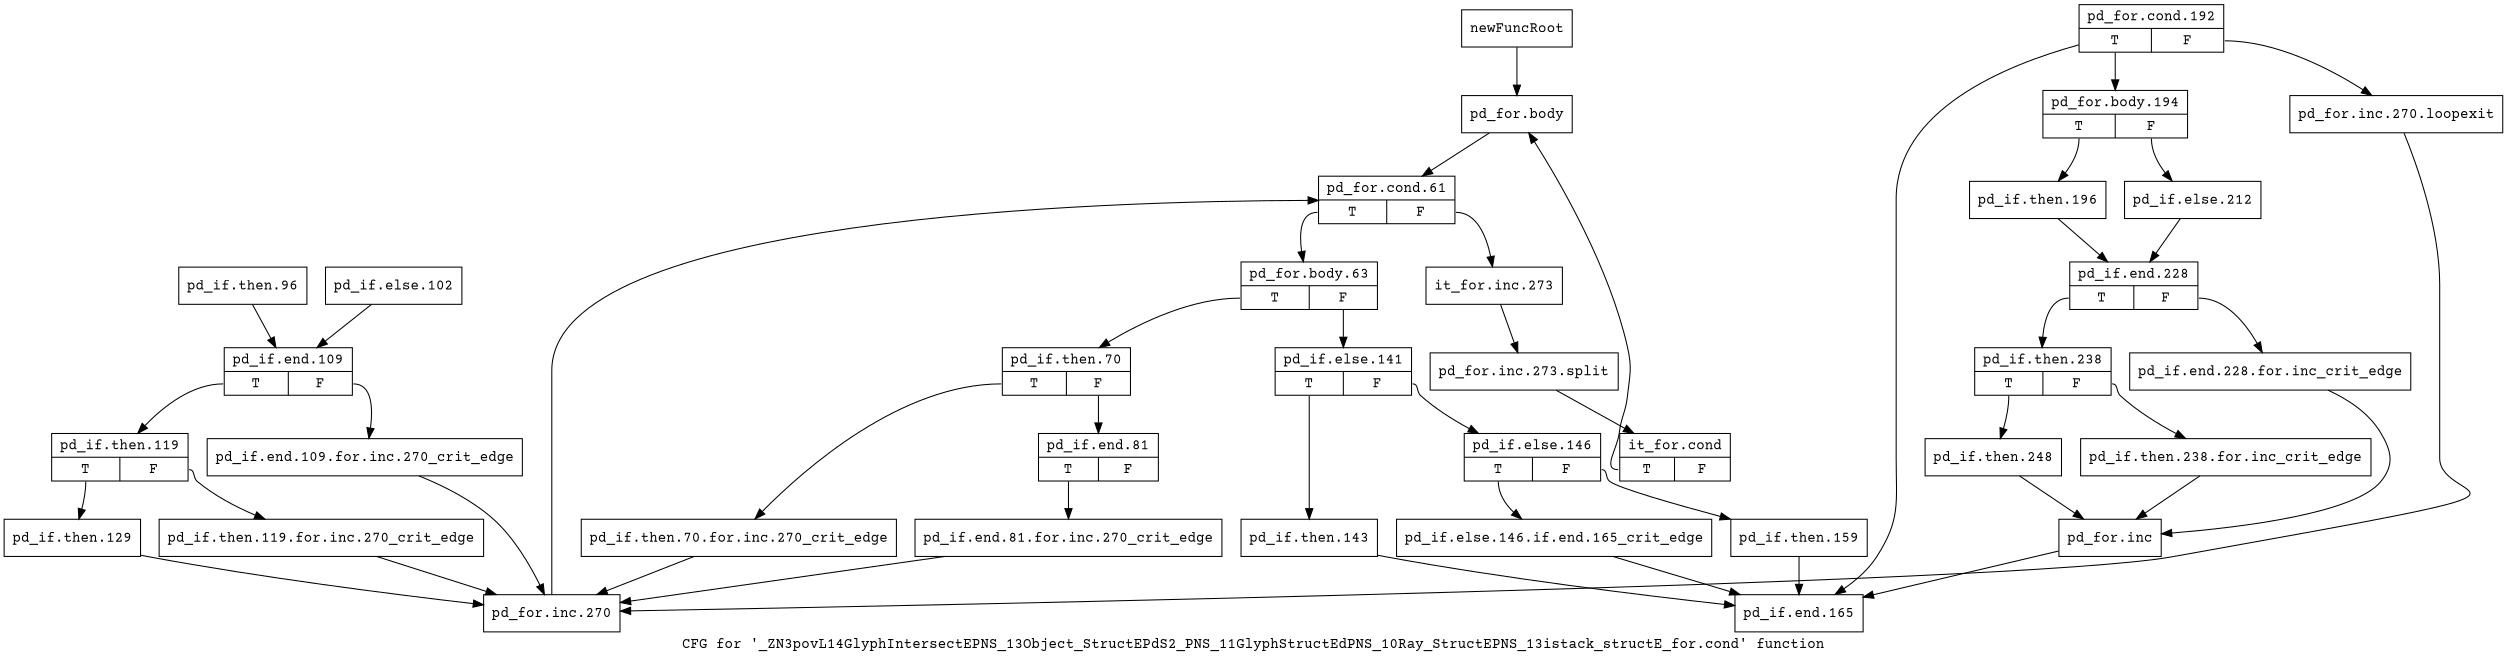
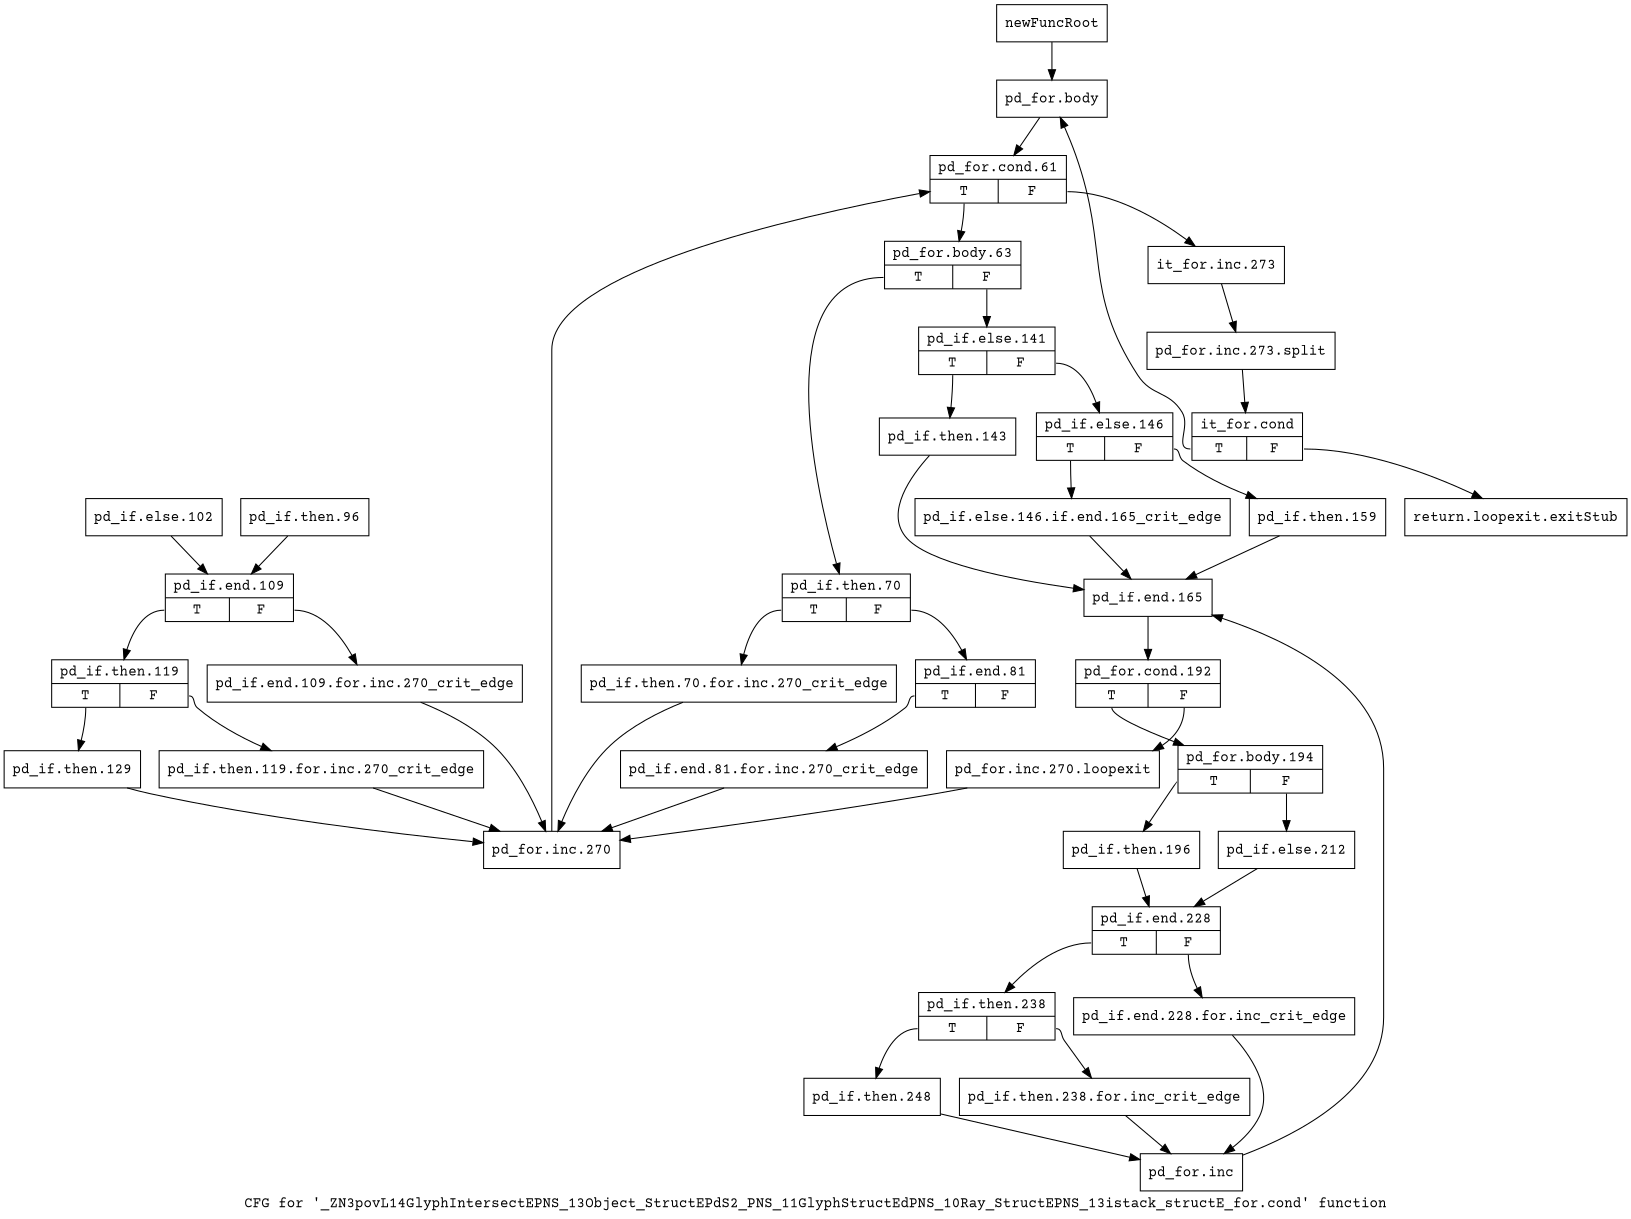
(1896, 275) -> (1148, 633)
none -> (1516, 517)
